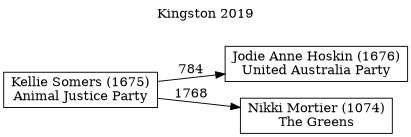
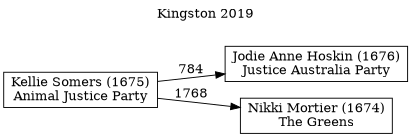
(316, 64) -> (316, 64)
(316, 116) -> (316, 116)
